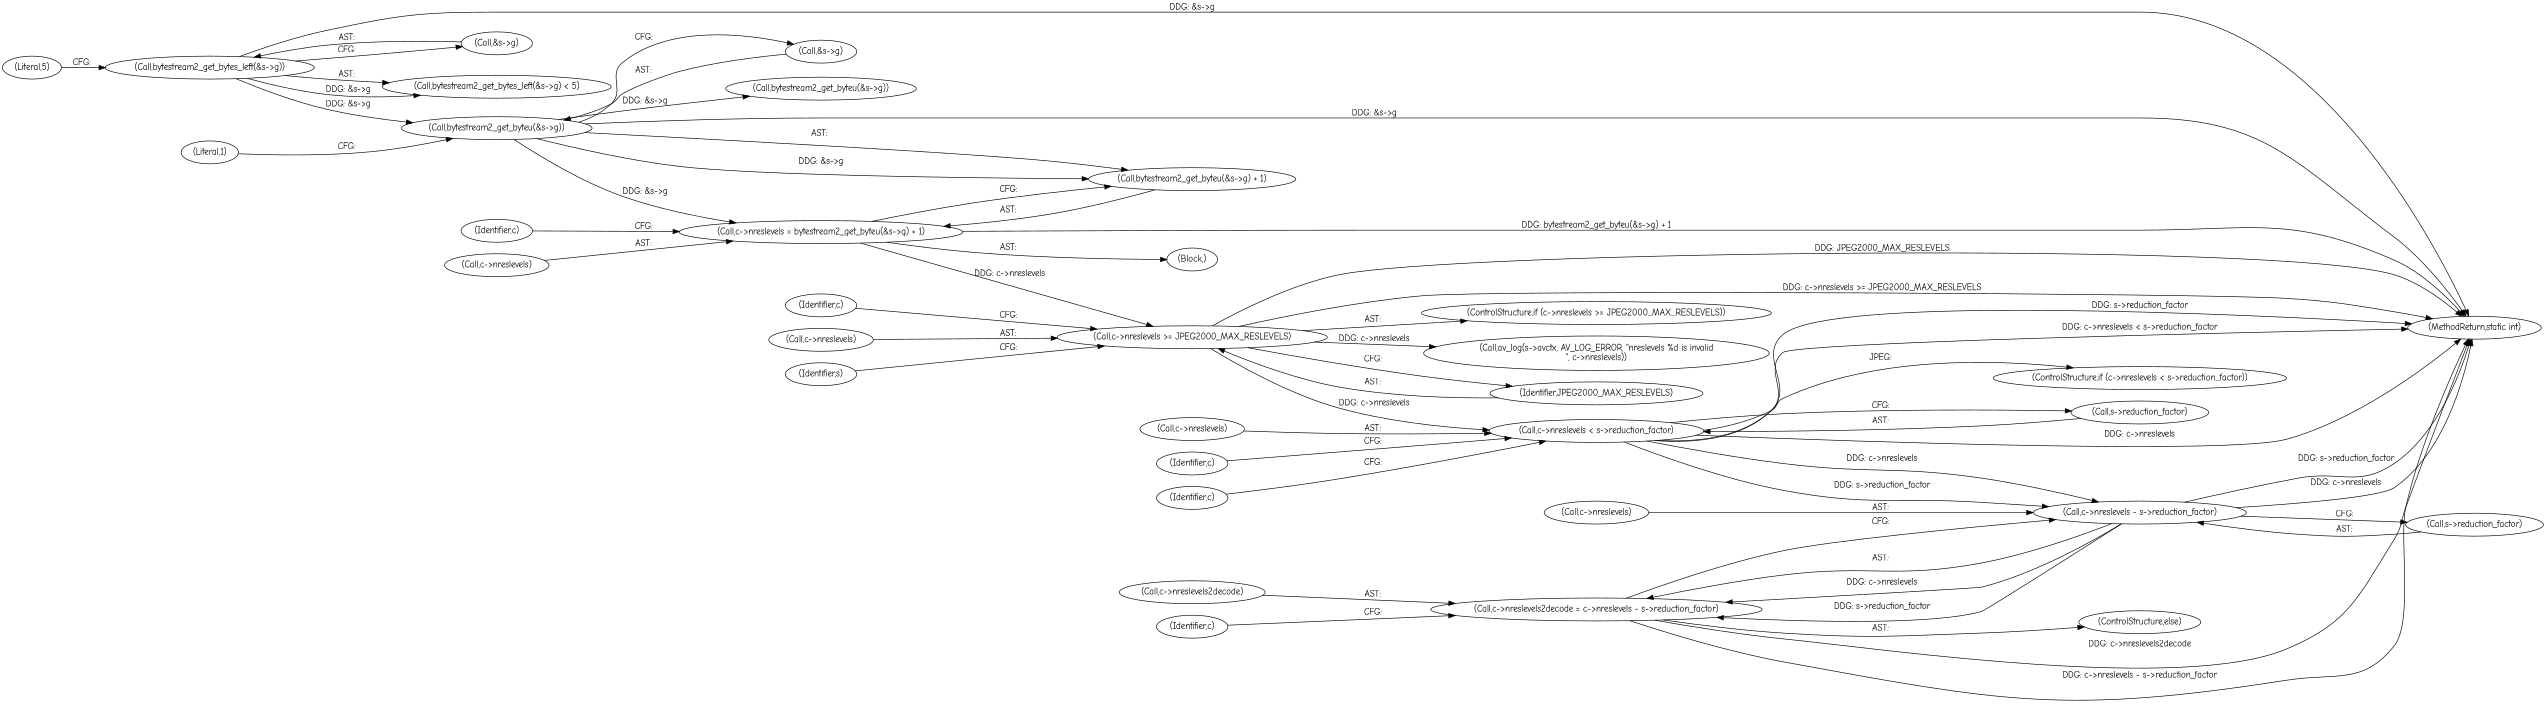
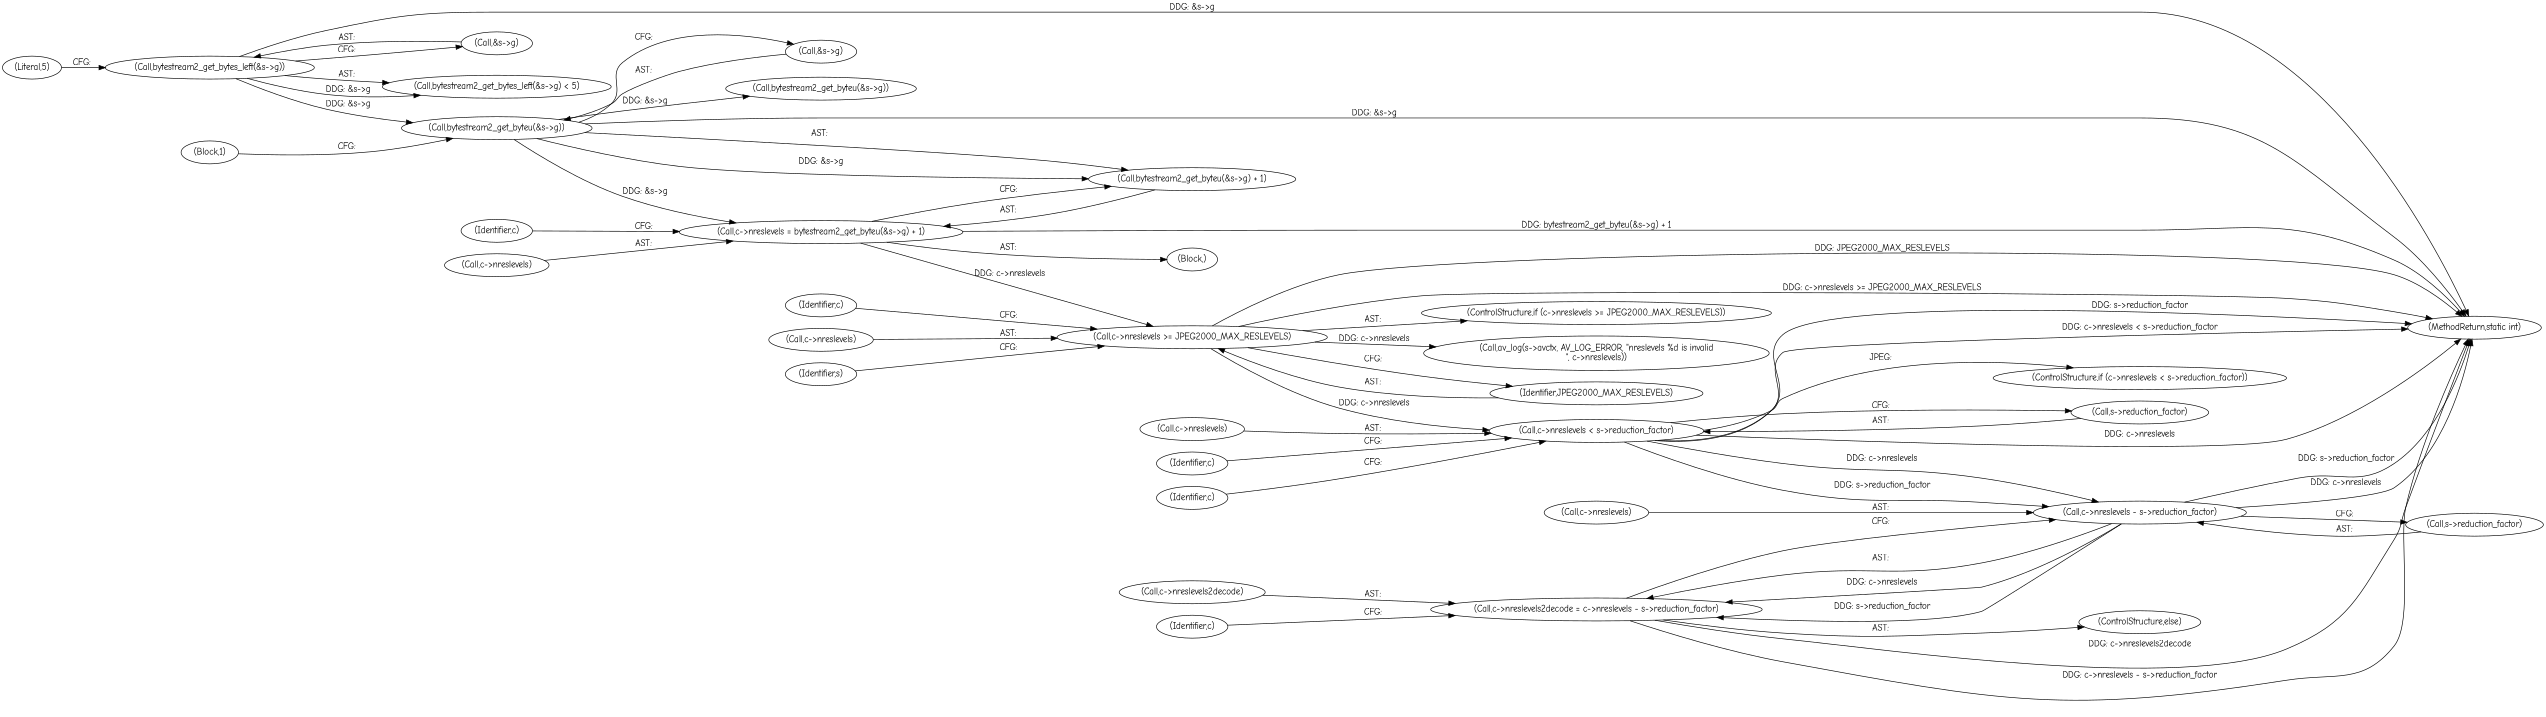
(210, 152) -> (210, 152)
